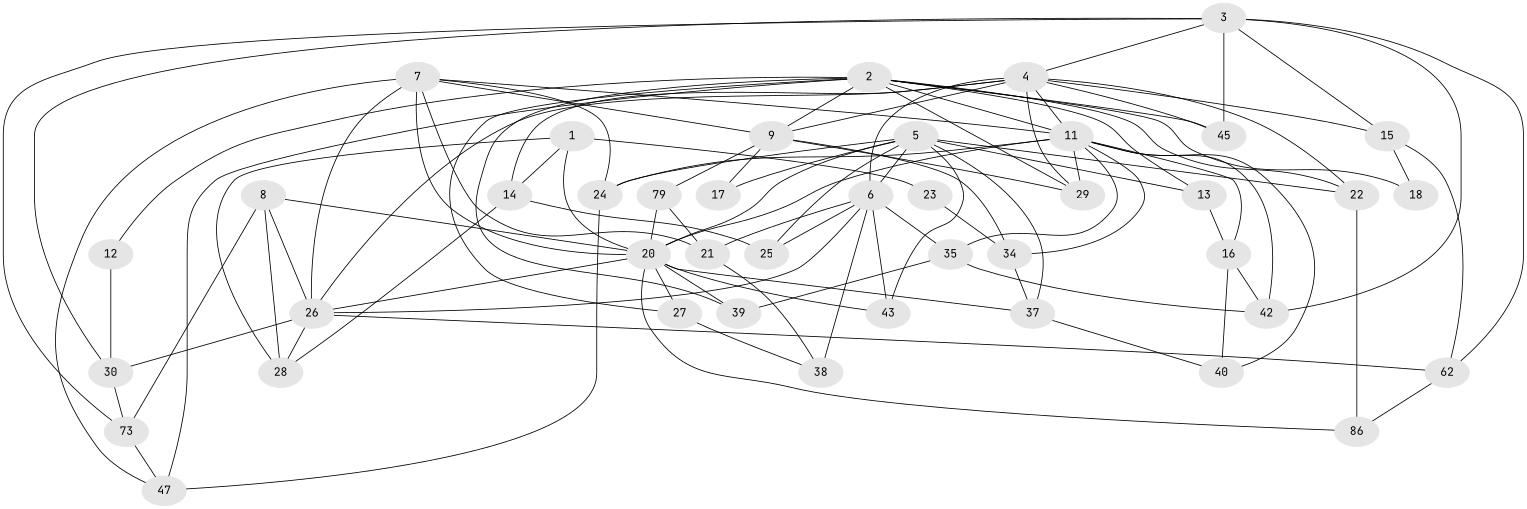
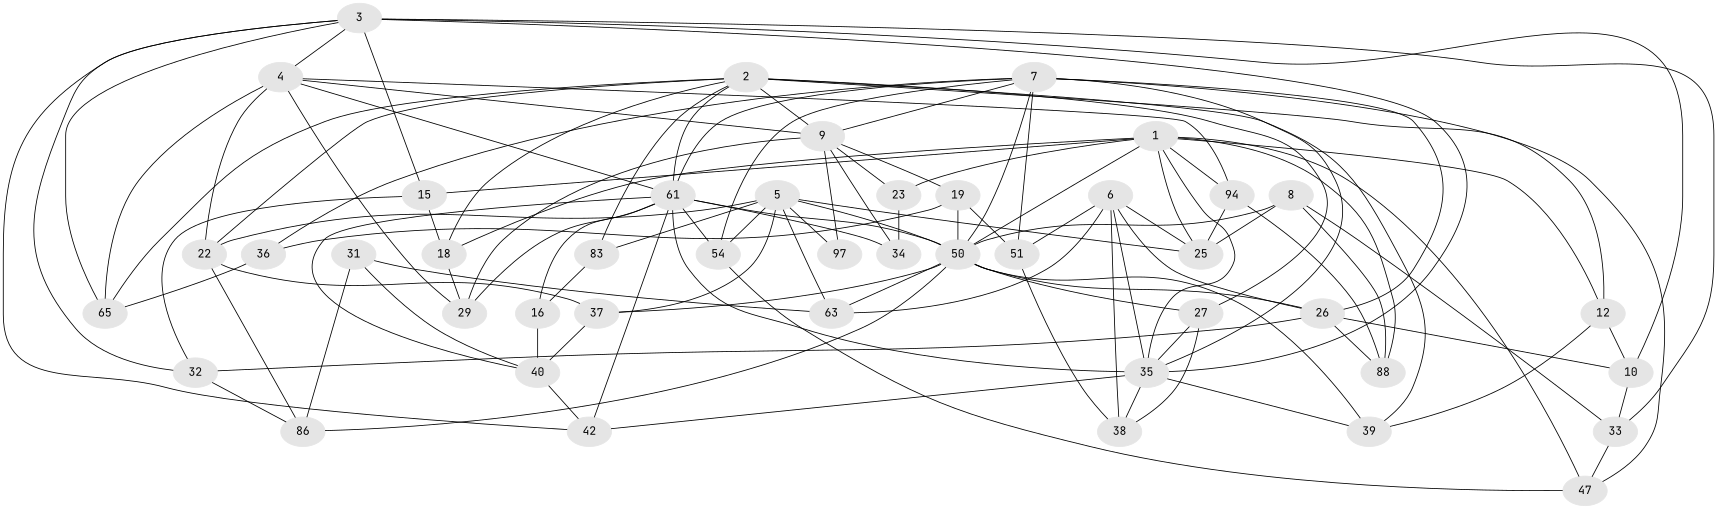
none -> (1140, 63)
(626, 101) -> none
(1232, 106) -> (790, 166)
(886, 122) -> none
(976, 136) -> (456, 288)
(1071, 136) -> (673, 195)
(1224, 136) -> (105, 314)
(377, 137) -> (1416, 236)
none -> (1418, 163)
none -> (861, 166)
(893, 166) -> none
none -> (1335, 179)
none -> (622, 186)
(510, 195) -> (1232, 195)
(600, 195) -> (718, 254)
(659, 195) -> (958, 195)
(718, 195) -> (840, 254)
(1204, 195) -> (597, 254)
none -> (1171, 198)
none -> (263, 254)
none -> (354, 254)
(648, 254) -> (958, 254)
(708, 254) -> (1017, 254)
(288, 255) -> (1246, 225)
none -> (1233, 264)
(1248, 284) -> (564, 402)
(1022, 286) -> (401, 284)
(888, 314) -> (832, 314)
none -> (1174, 343)
(111, 373) -> (1631, 373)
(281, 373) -> (1383, 373)
(1447, 373) -> (195, 373)
none -> (1498, 390)
none -> (1133, 402)
(126, 432) -> (1615, 432)
